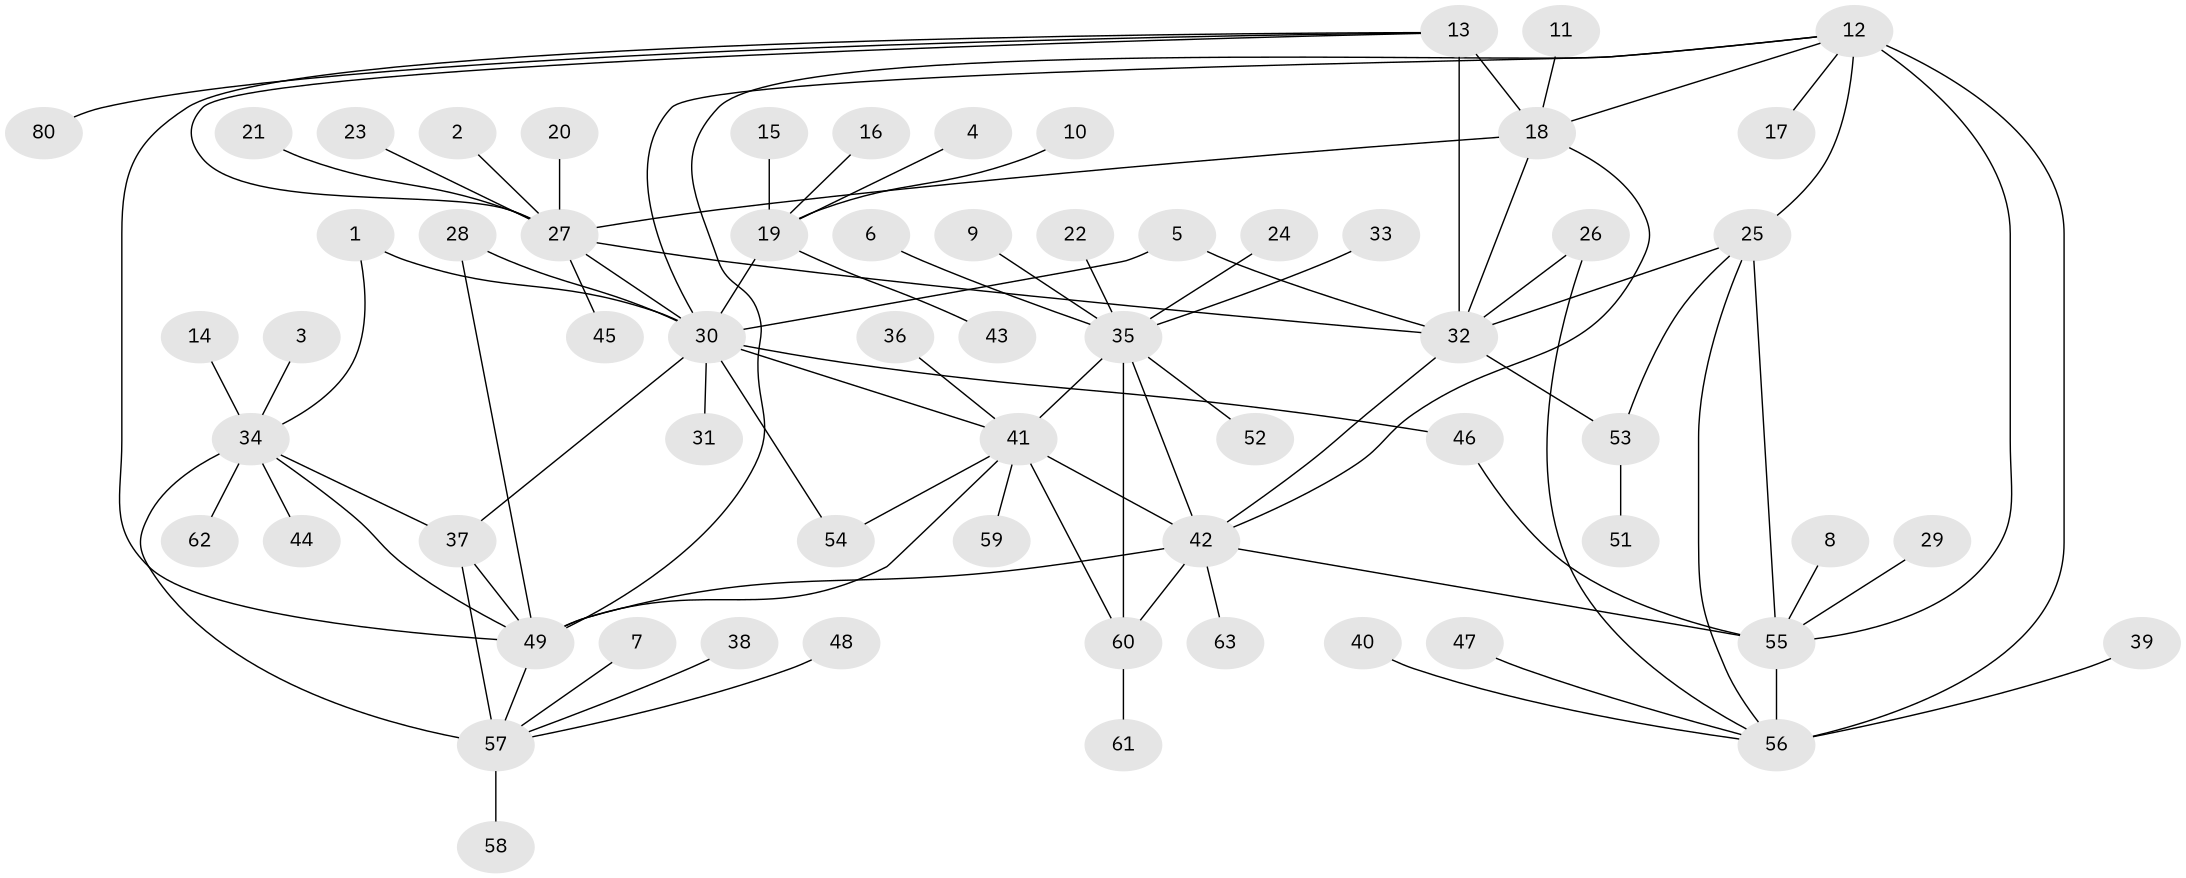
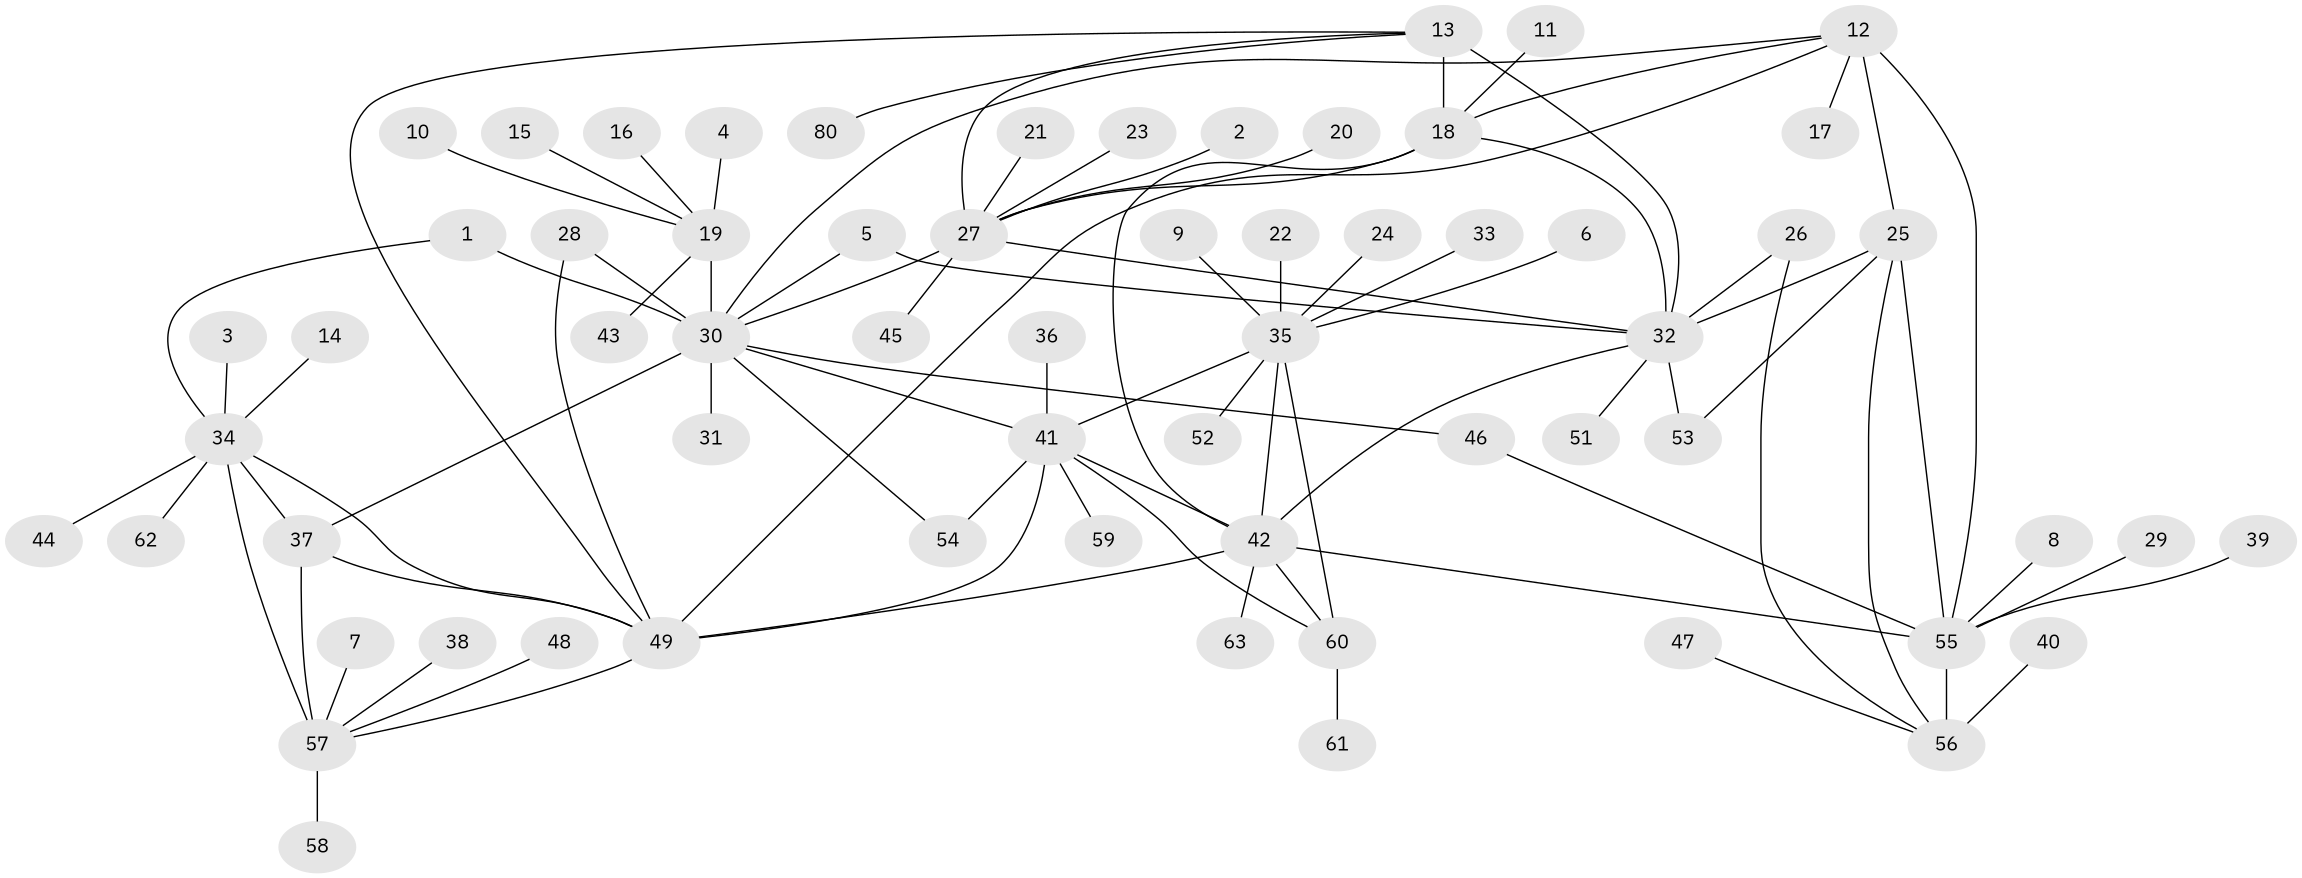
(2064, 422) -> none
(1621, 490) -> (1623, 388)
(1963, 703) -> (2102, 592)
